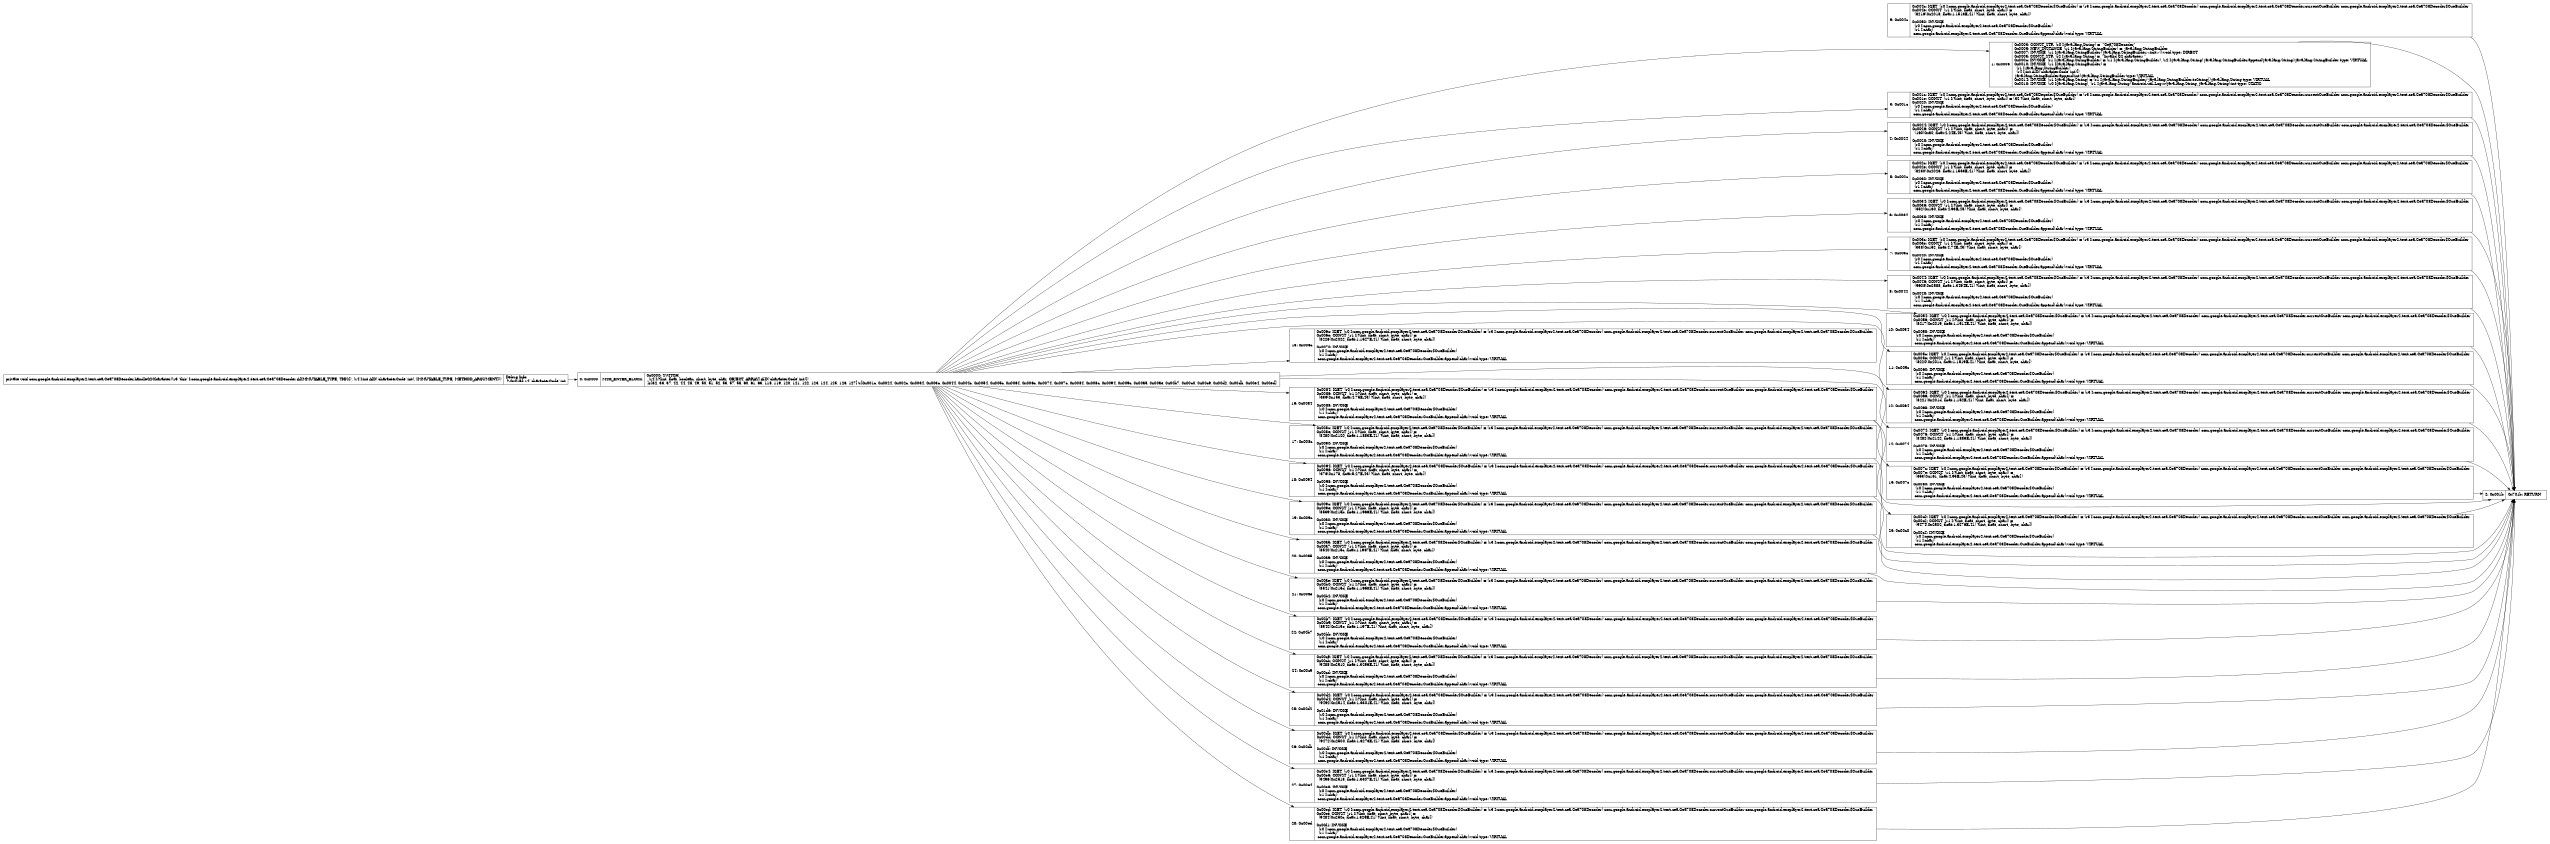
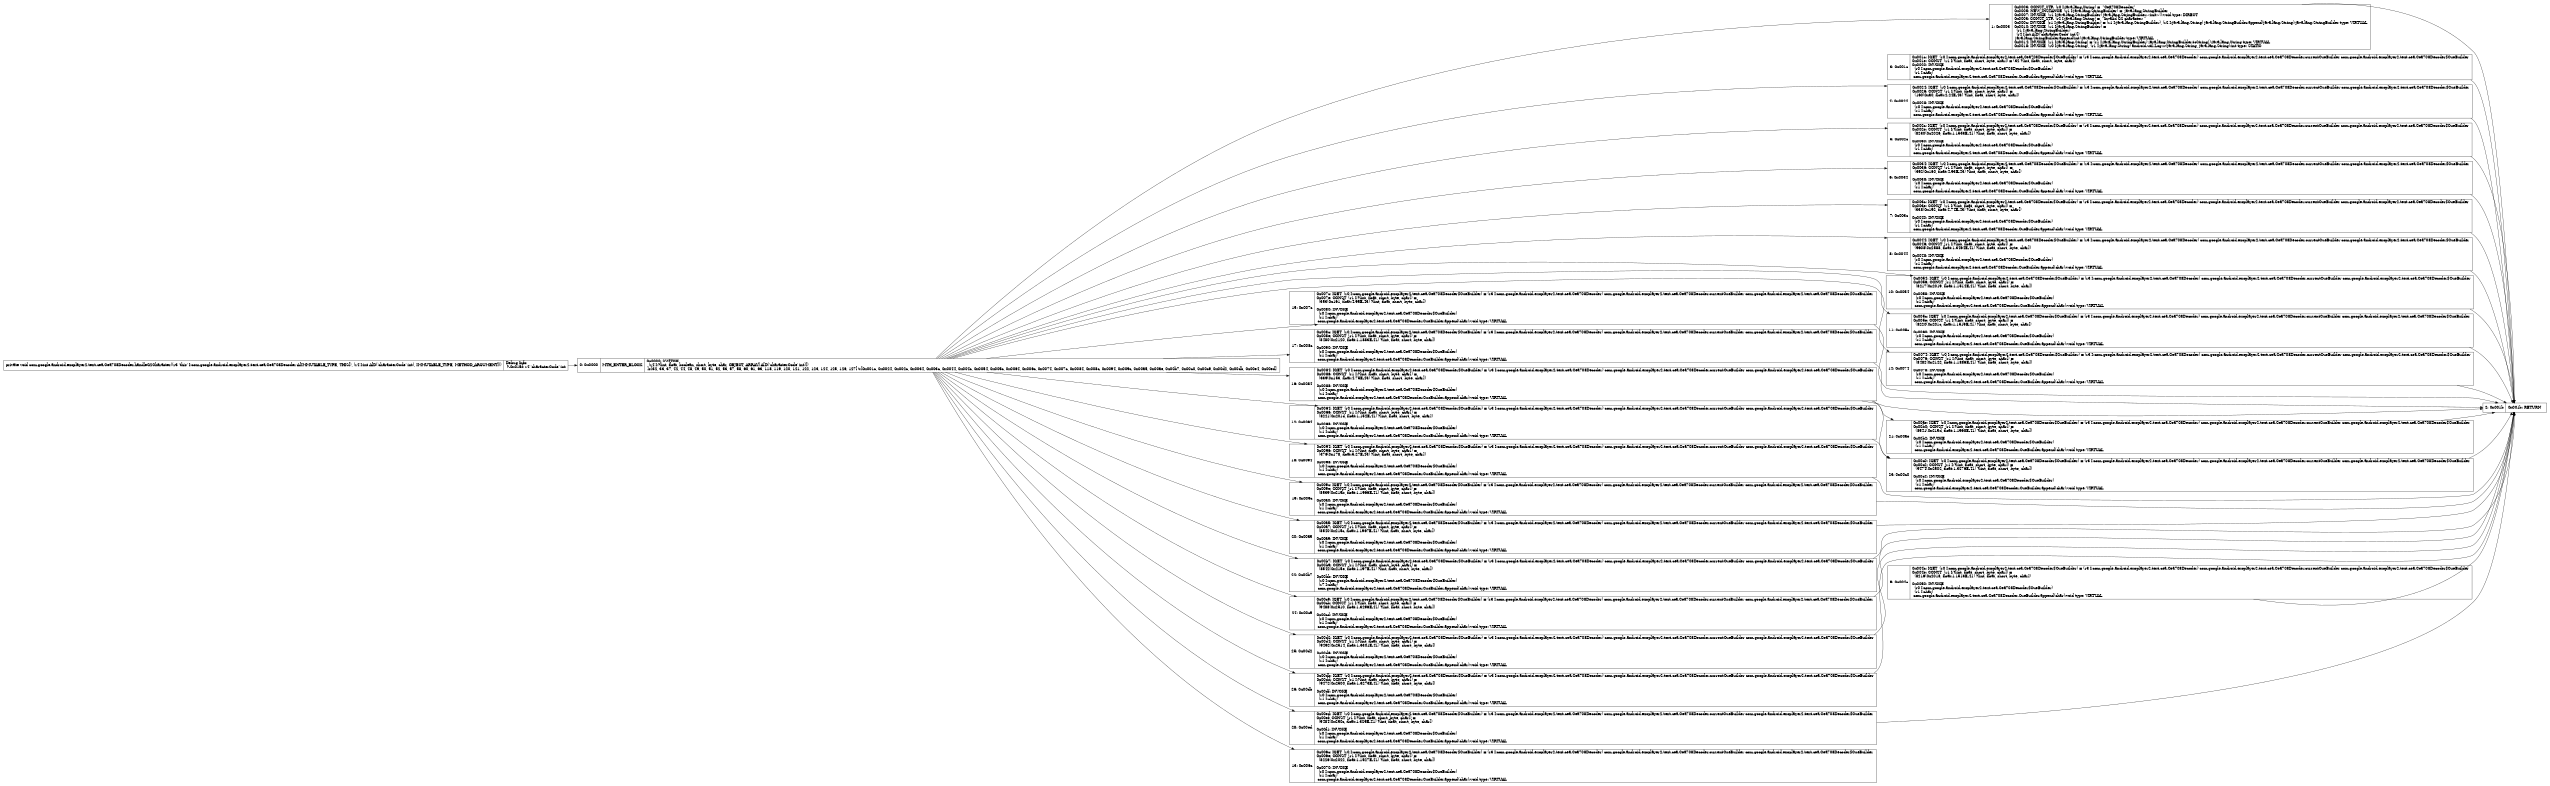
(1381, 144) -> none
(2497, 451) -> (1878, 443)
(2526, 495) -> (2526, 408)
(1109, 497) -> (1885, 415)
(1327, 642) -> (1327, 585)
(1334, 711) -> (1334, 653)
(1583, 786) -> none
